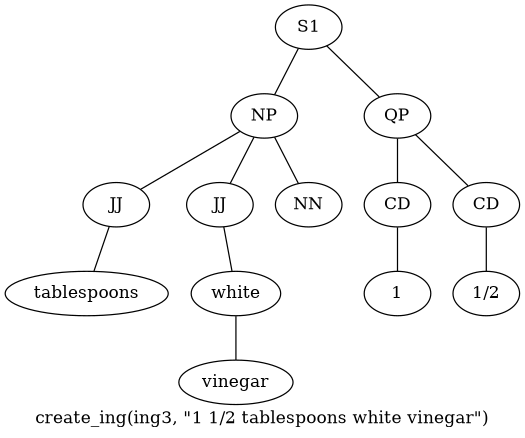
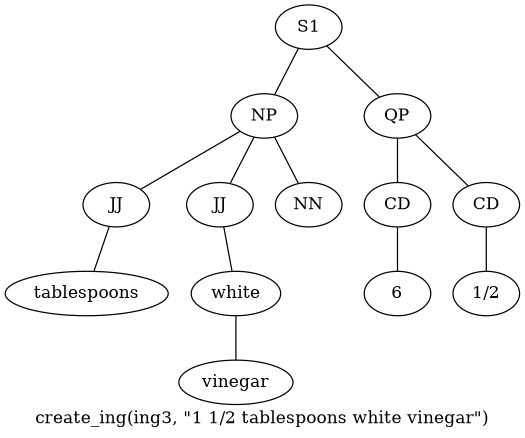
(397, 294) -> (397, 294)
